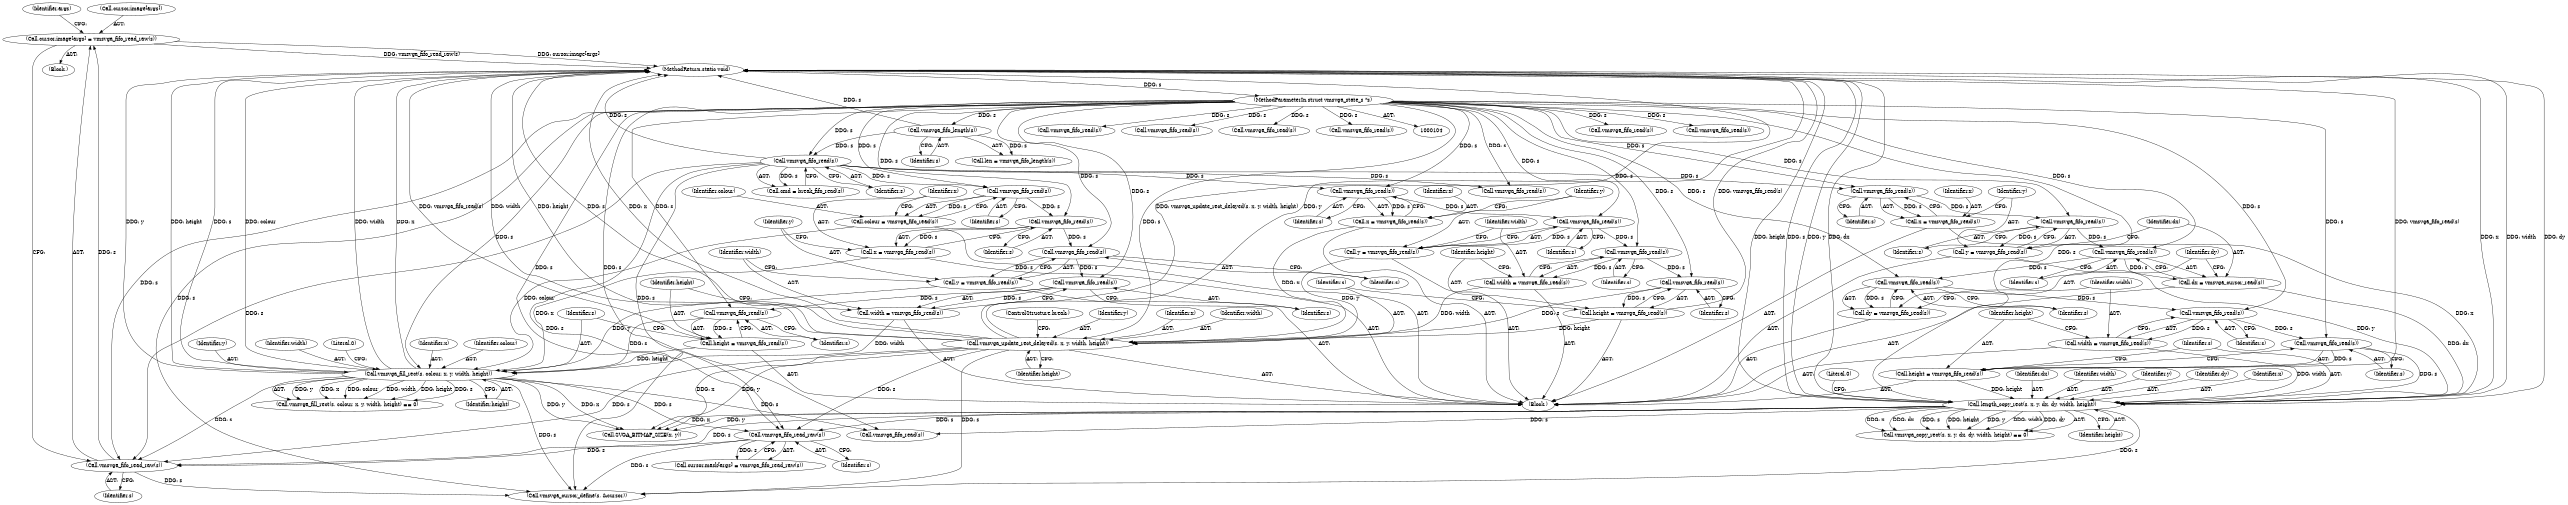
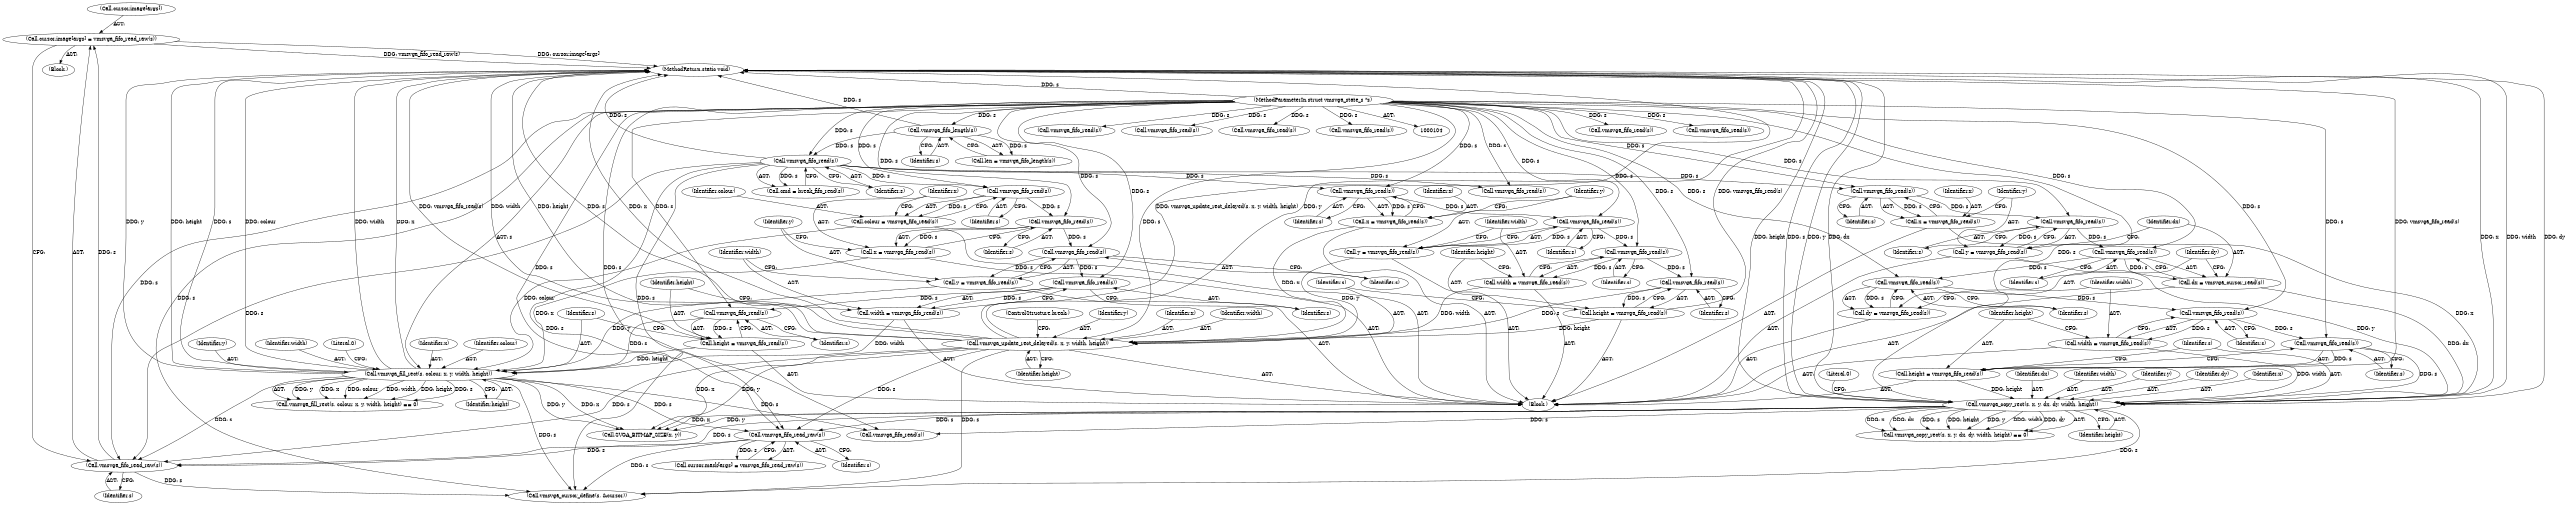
(52, 9) -> none
(999, 80) -> (995, 85)
none -> (969, 149)
(505, 237) -> (505, 237)
(2032, 405) -> (2032, 405)
